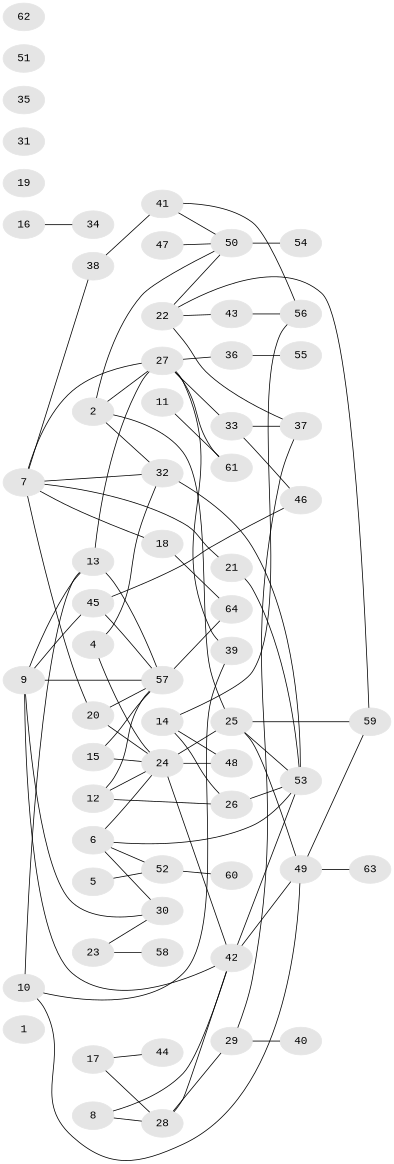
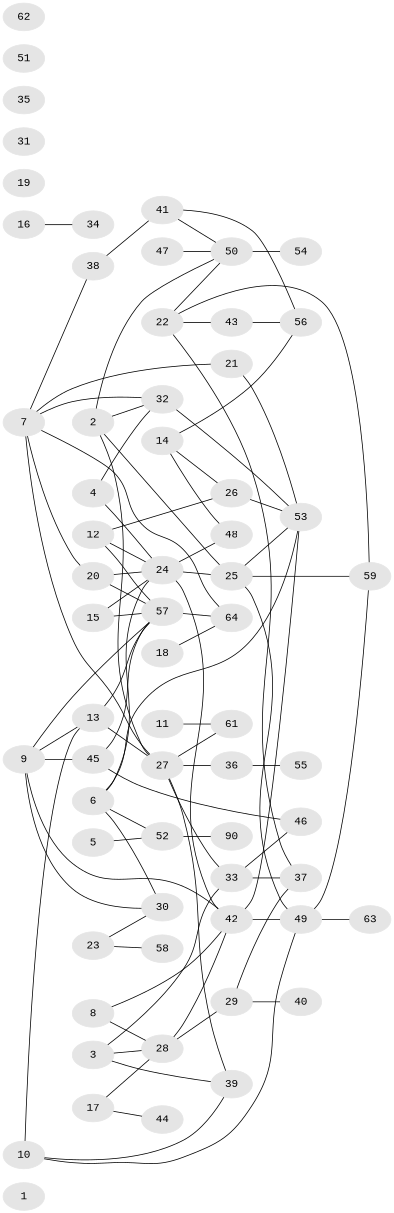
(91, 516) -> (134, 514)
(232, 876) -> (232, 836)
none -> (93, 1055)
